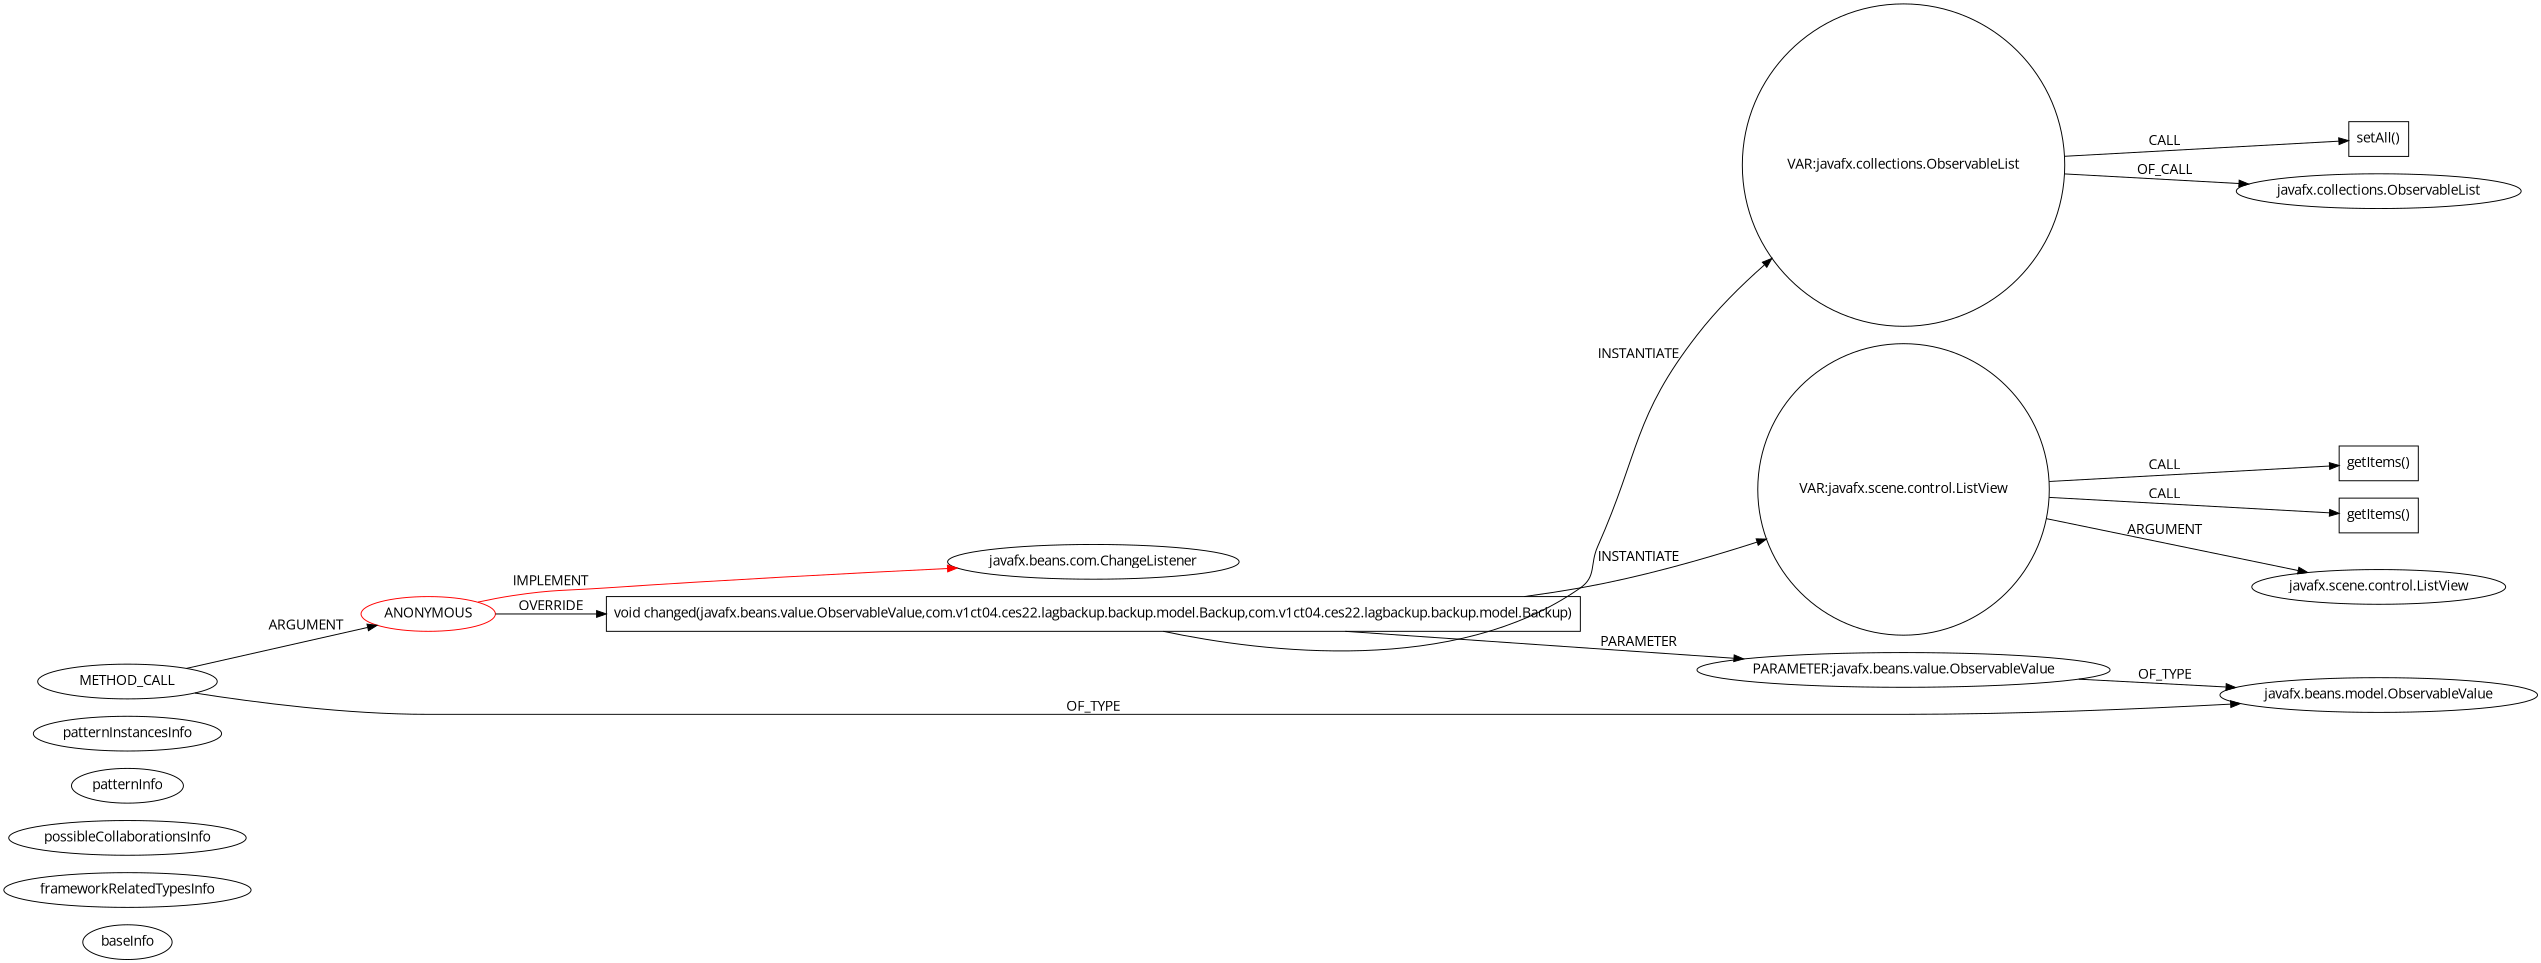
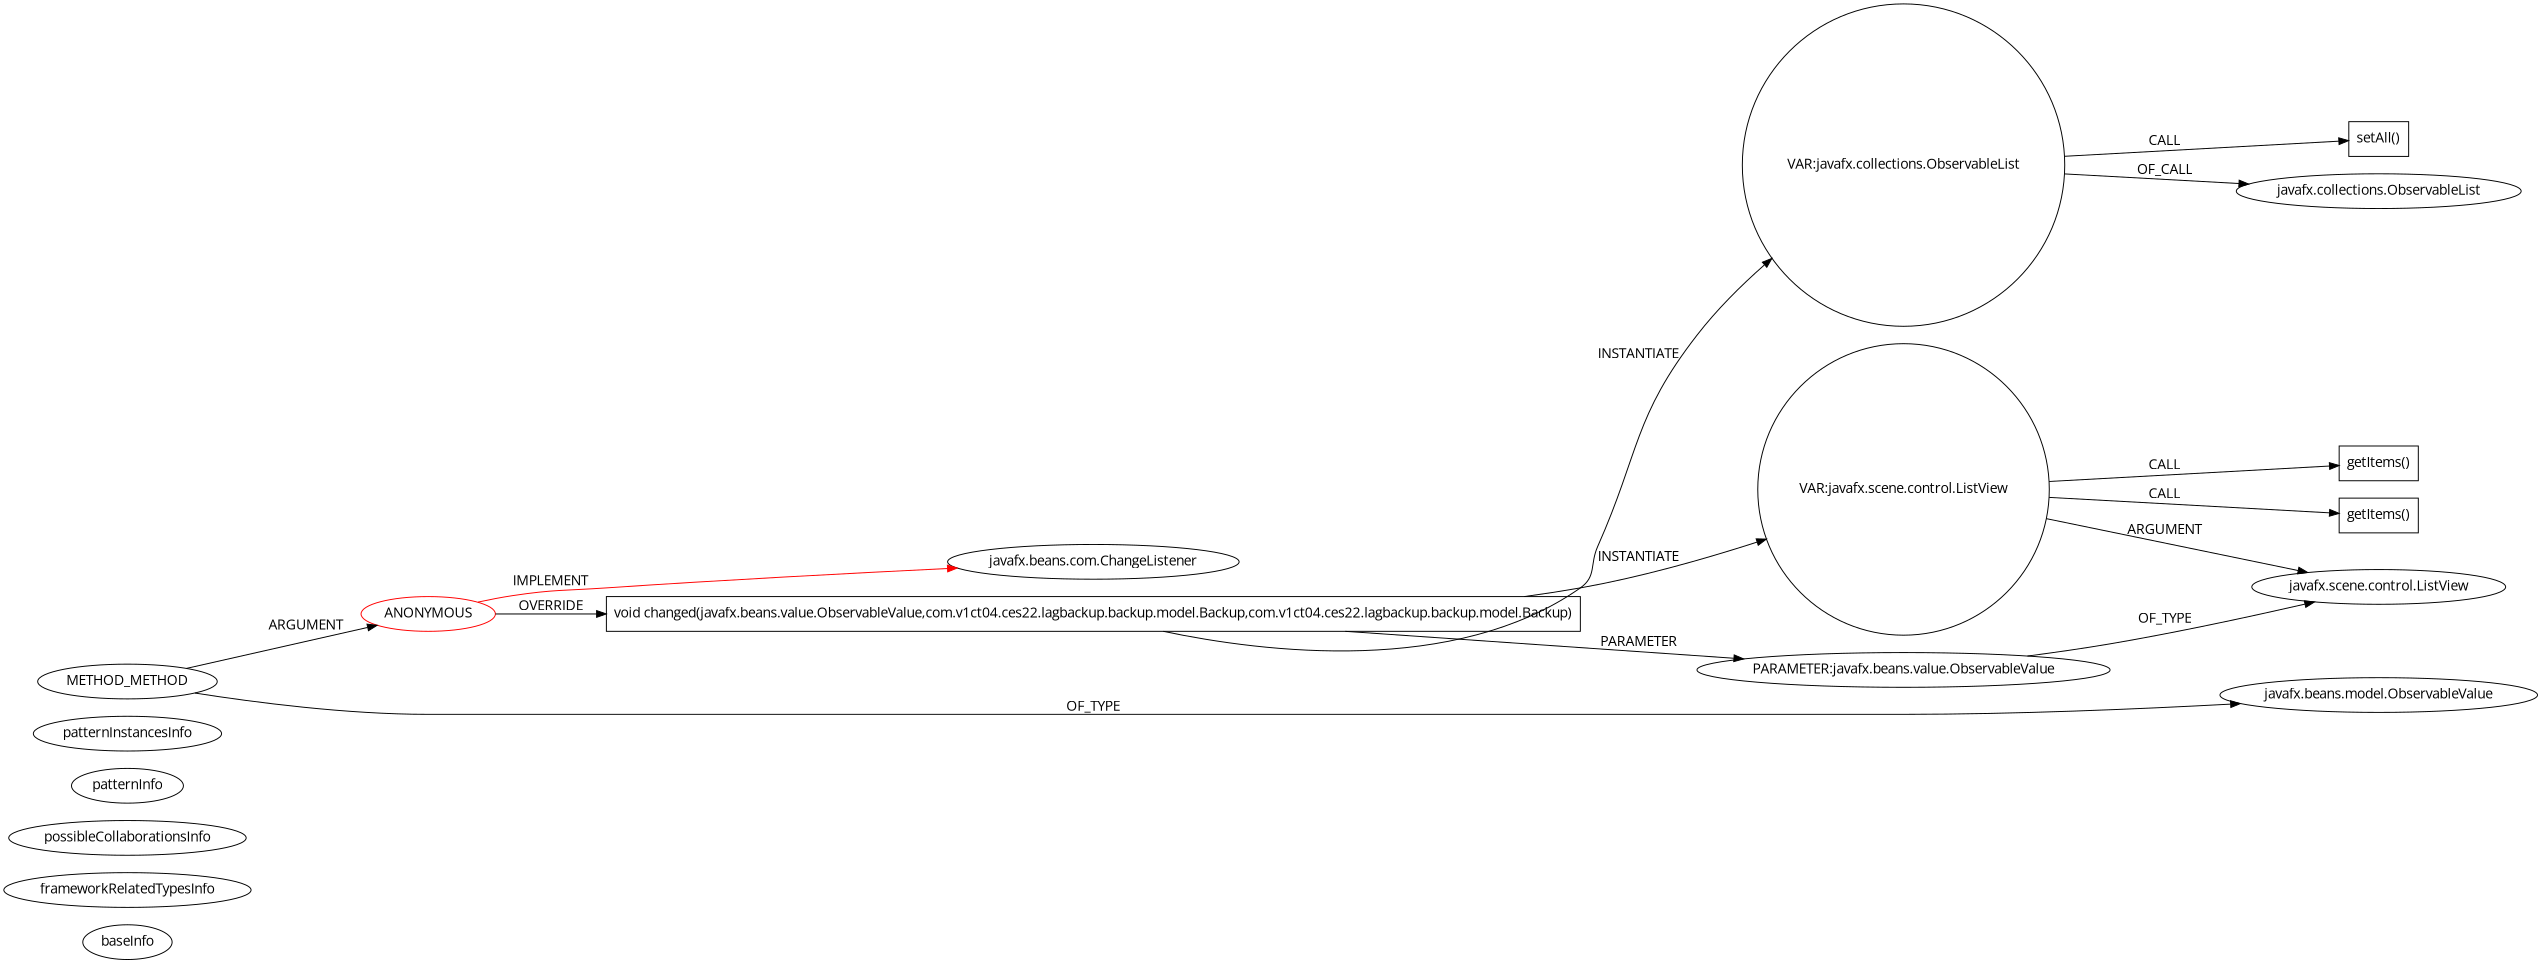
(127, 682) -> (127, 682)
(2152, 683) -> (2167, 633)
